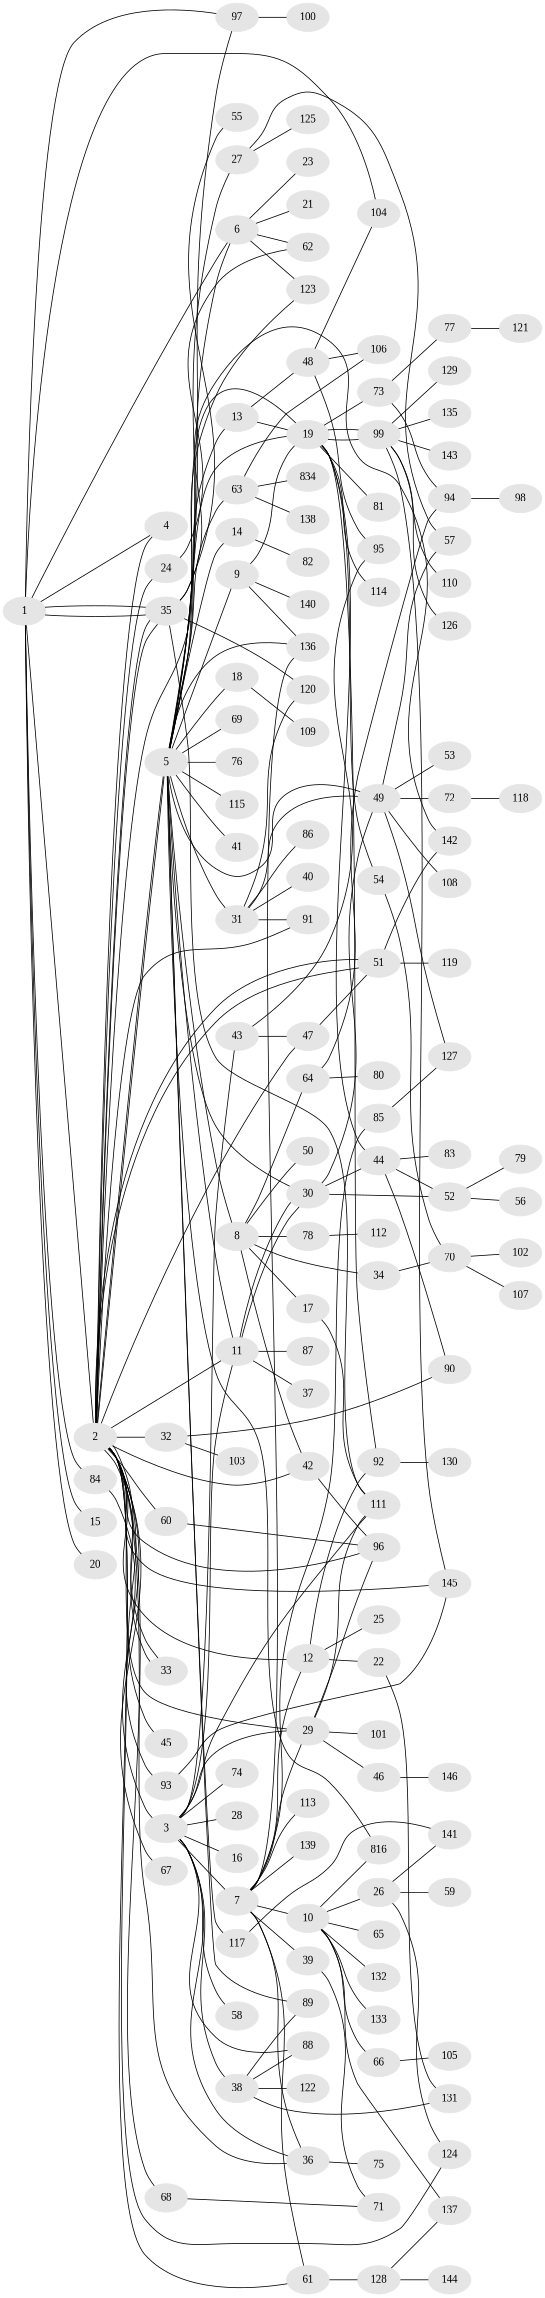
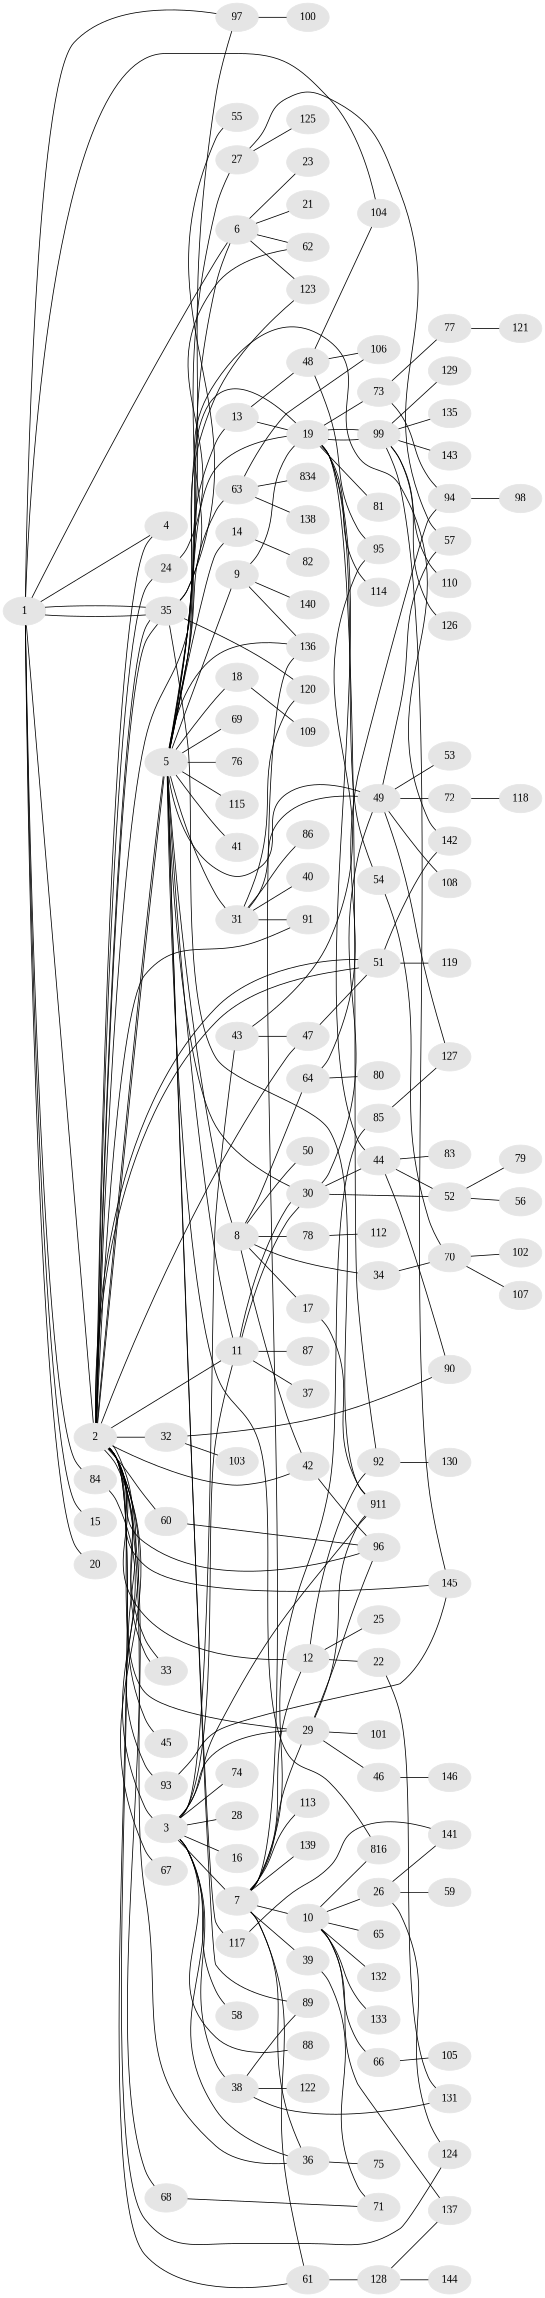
(379, 1505) -> (379, 1505)
(272, 2067) -> none
